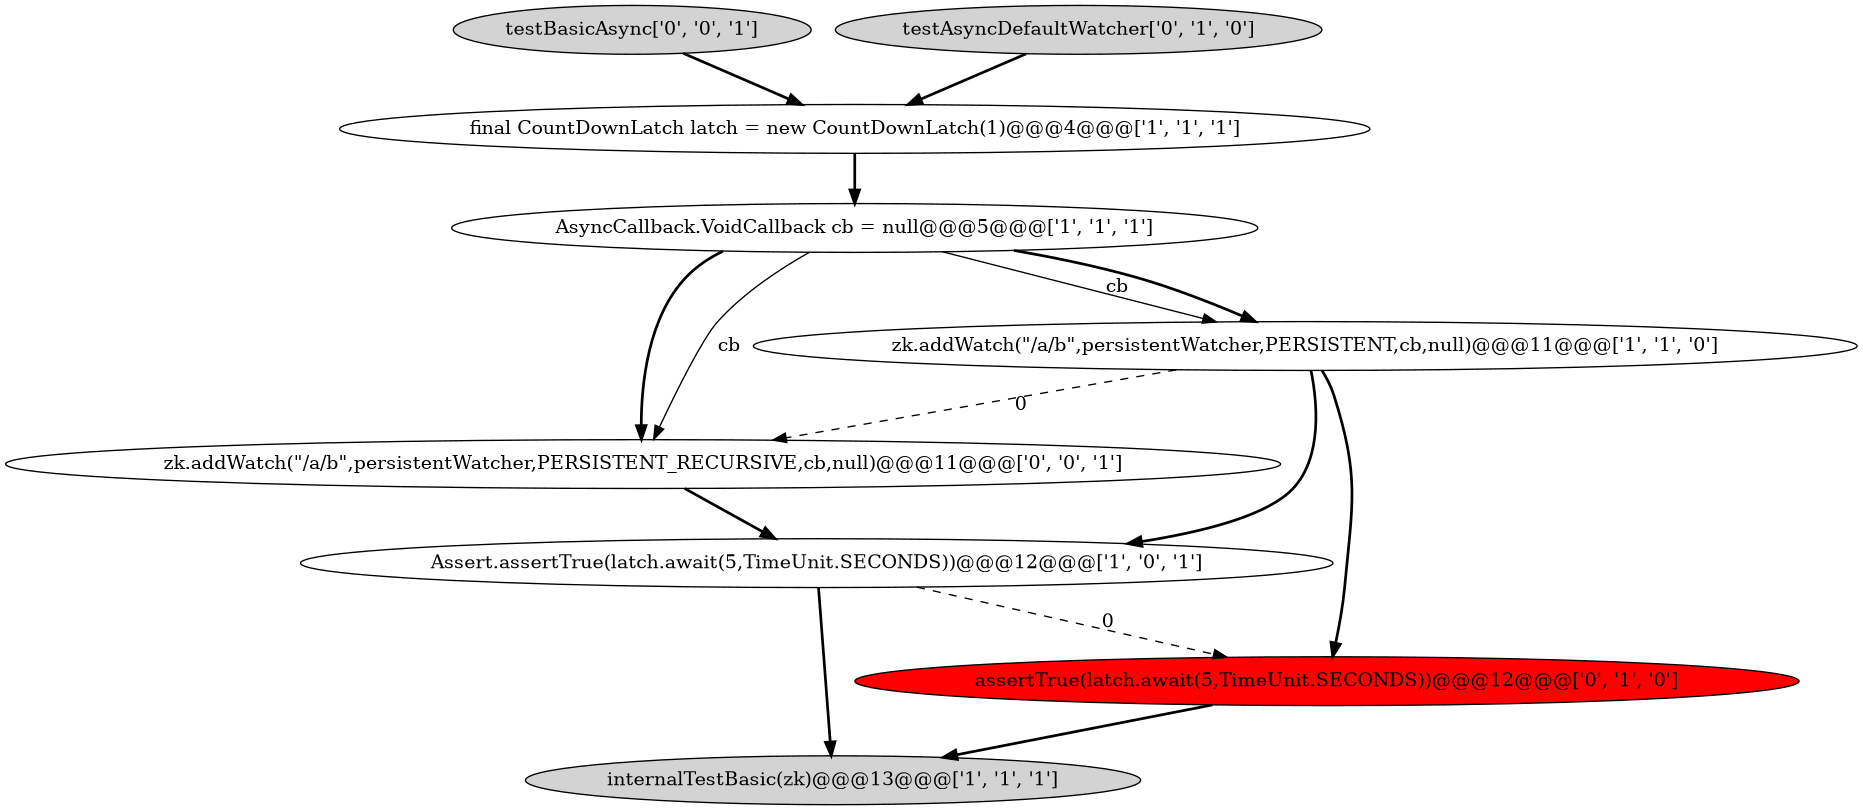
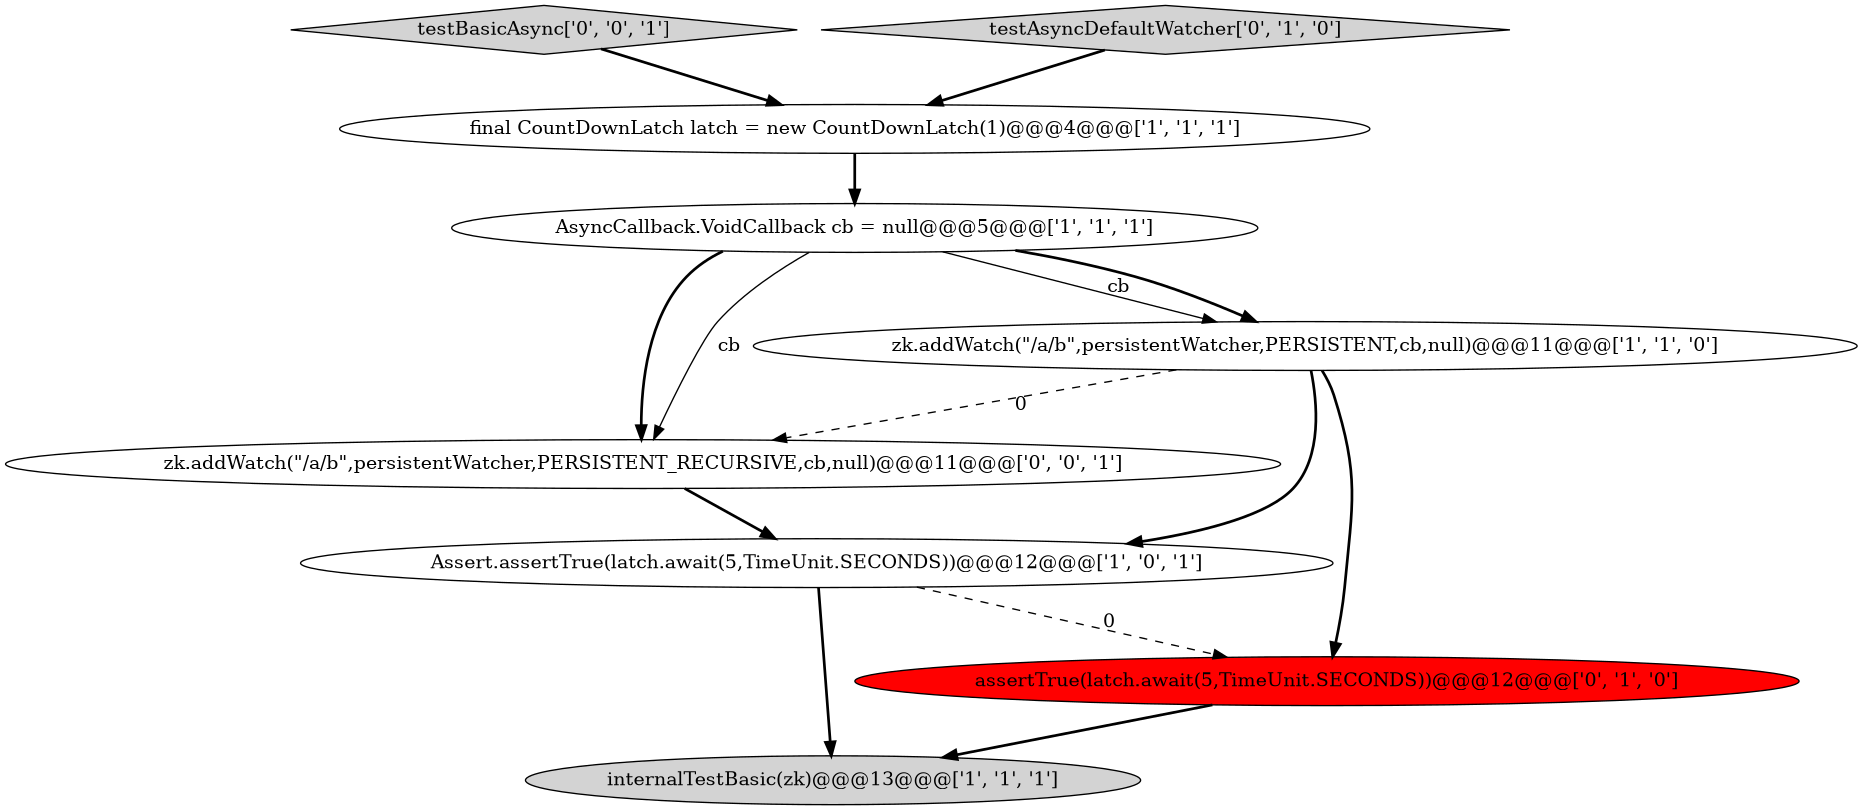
(632, 30) -> (544, 30)
(1079, 30) -> (1165, 30)
